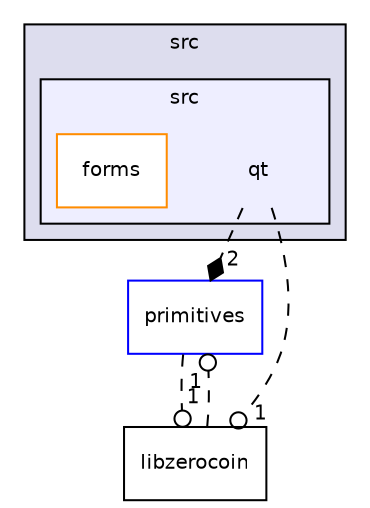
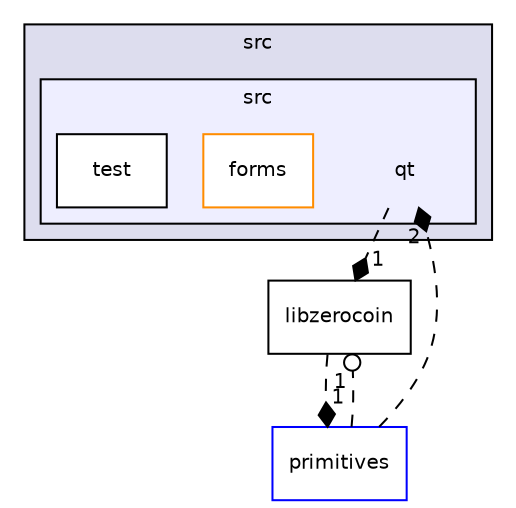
none -> (112, 171)
(232, 233) -> (434, 337)
(288, 316) -> (377, 233)
(209, 399) -> (326, 378)
